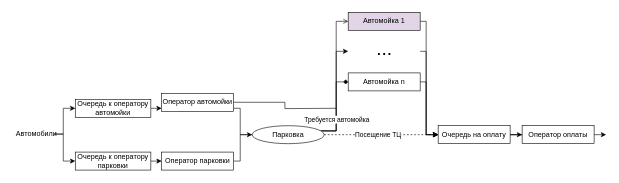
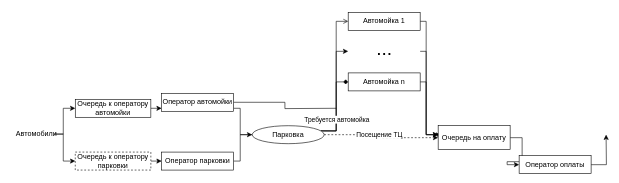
(384, 21) -> (384, 21)
(474, 135) -> (474, 138)
(558, 135) -> (555, 165)
(113, 161) -> (113, 161)
